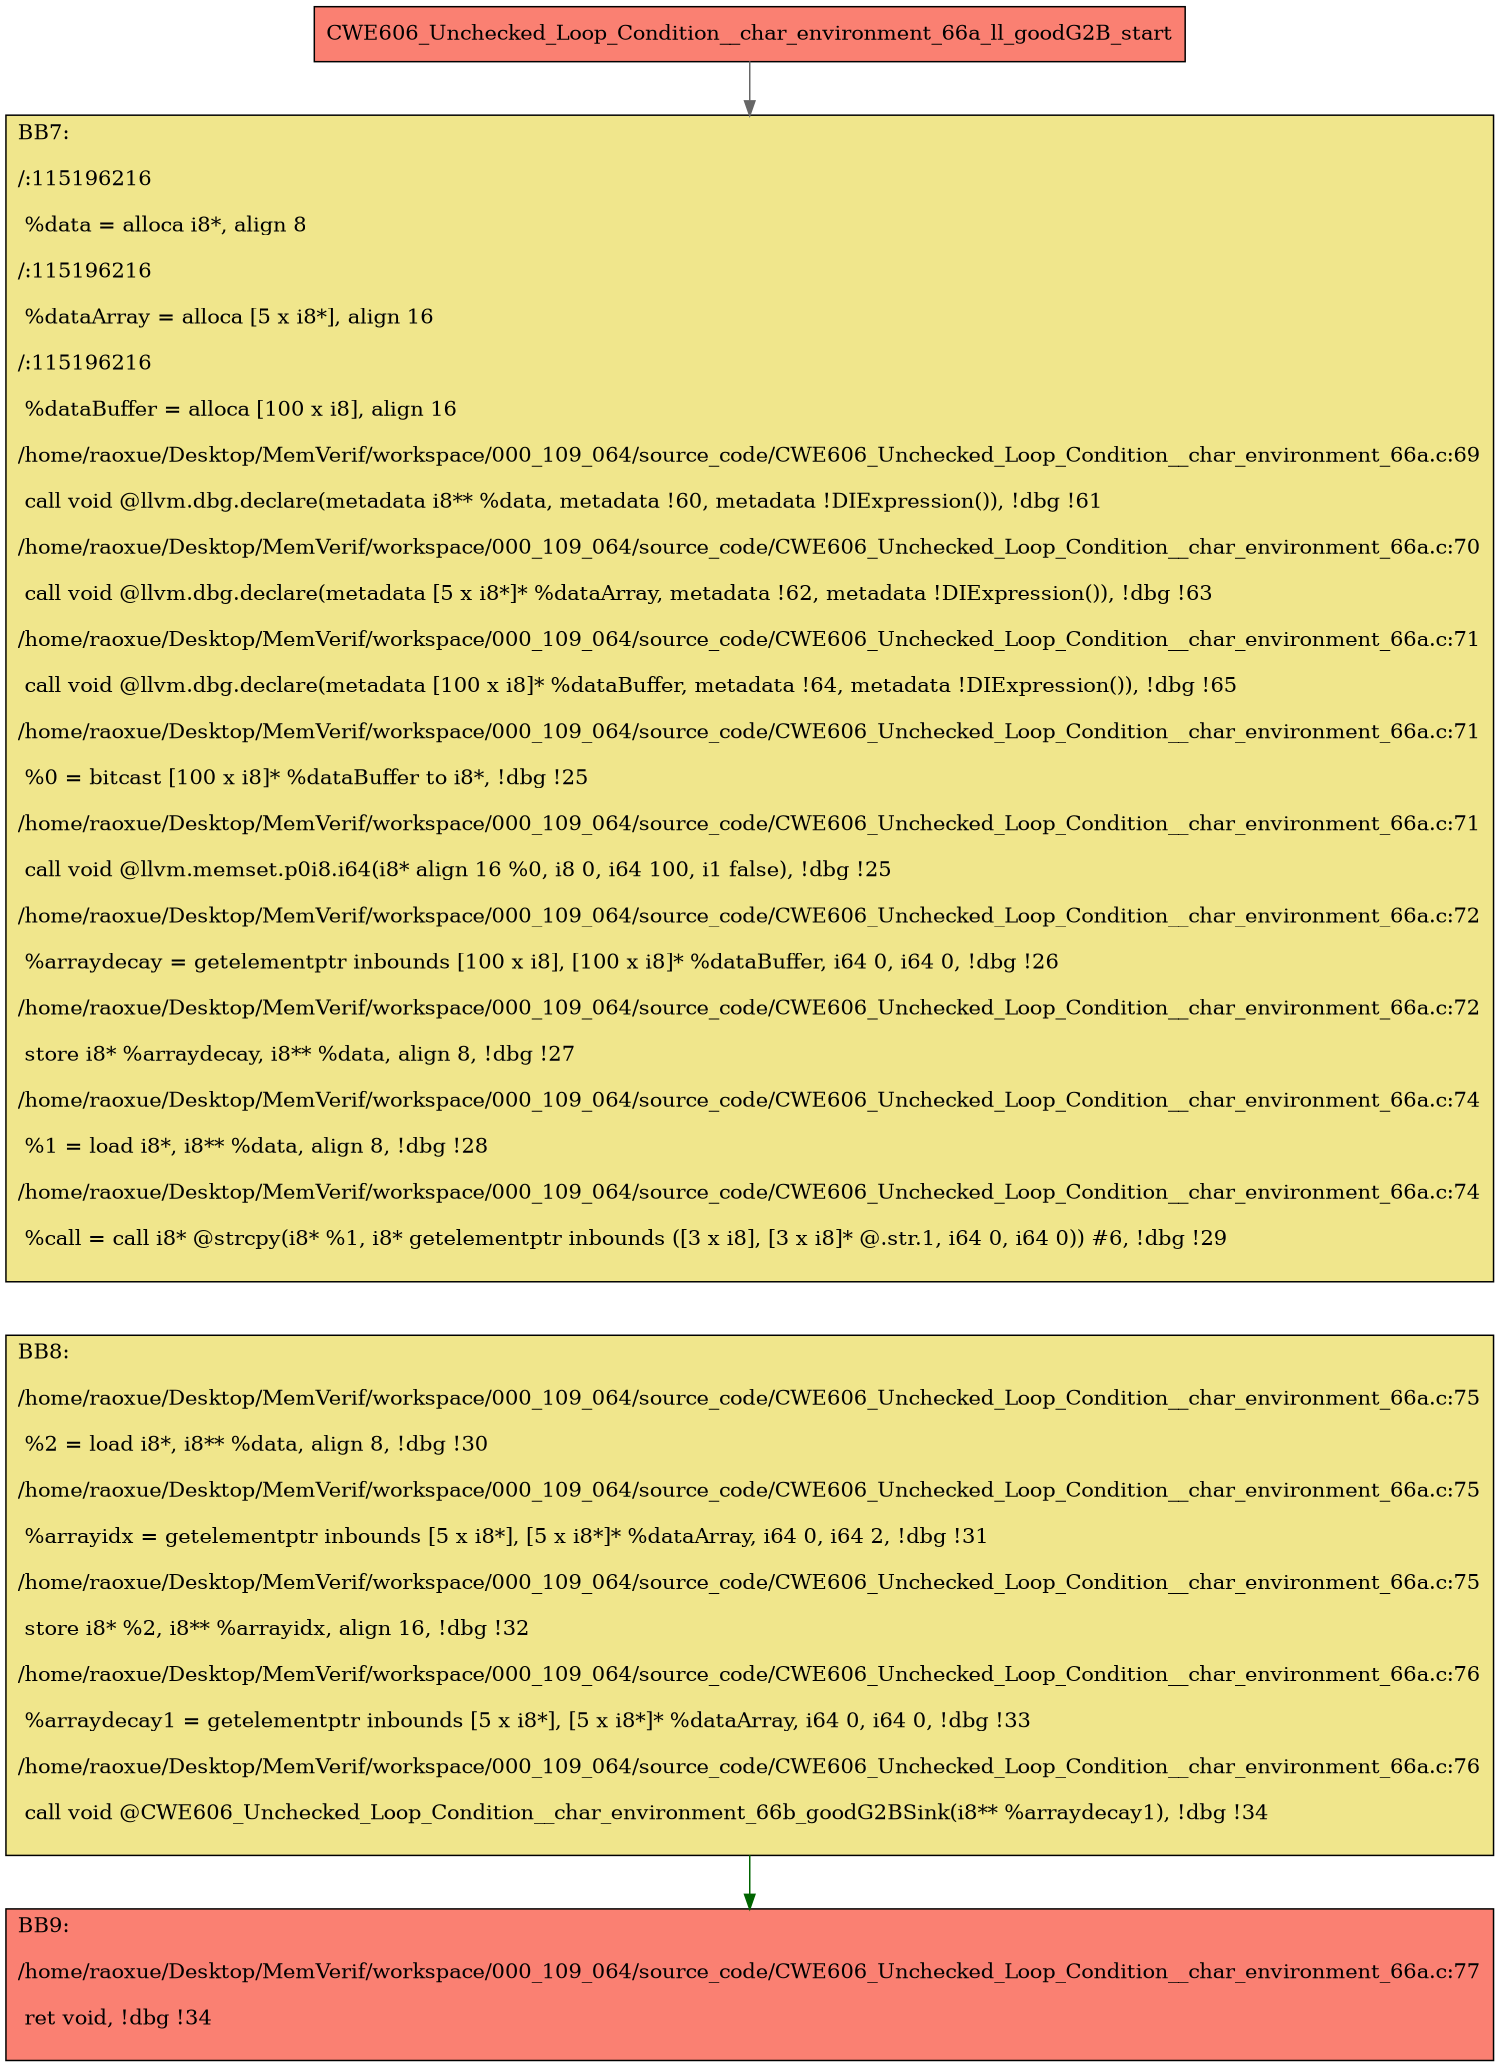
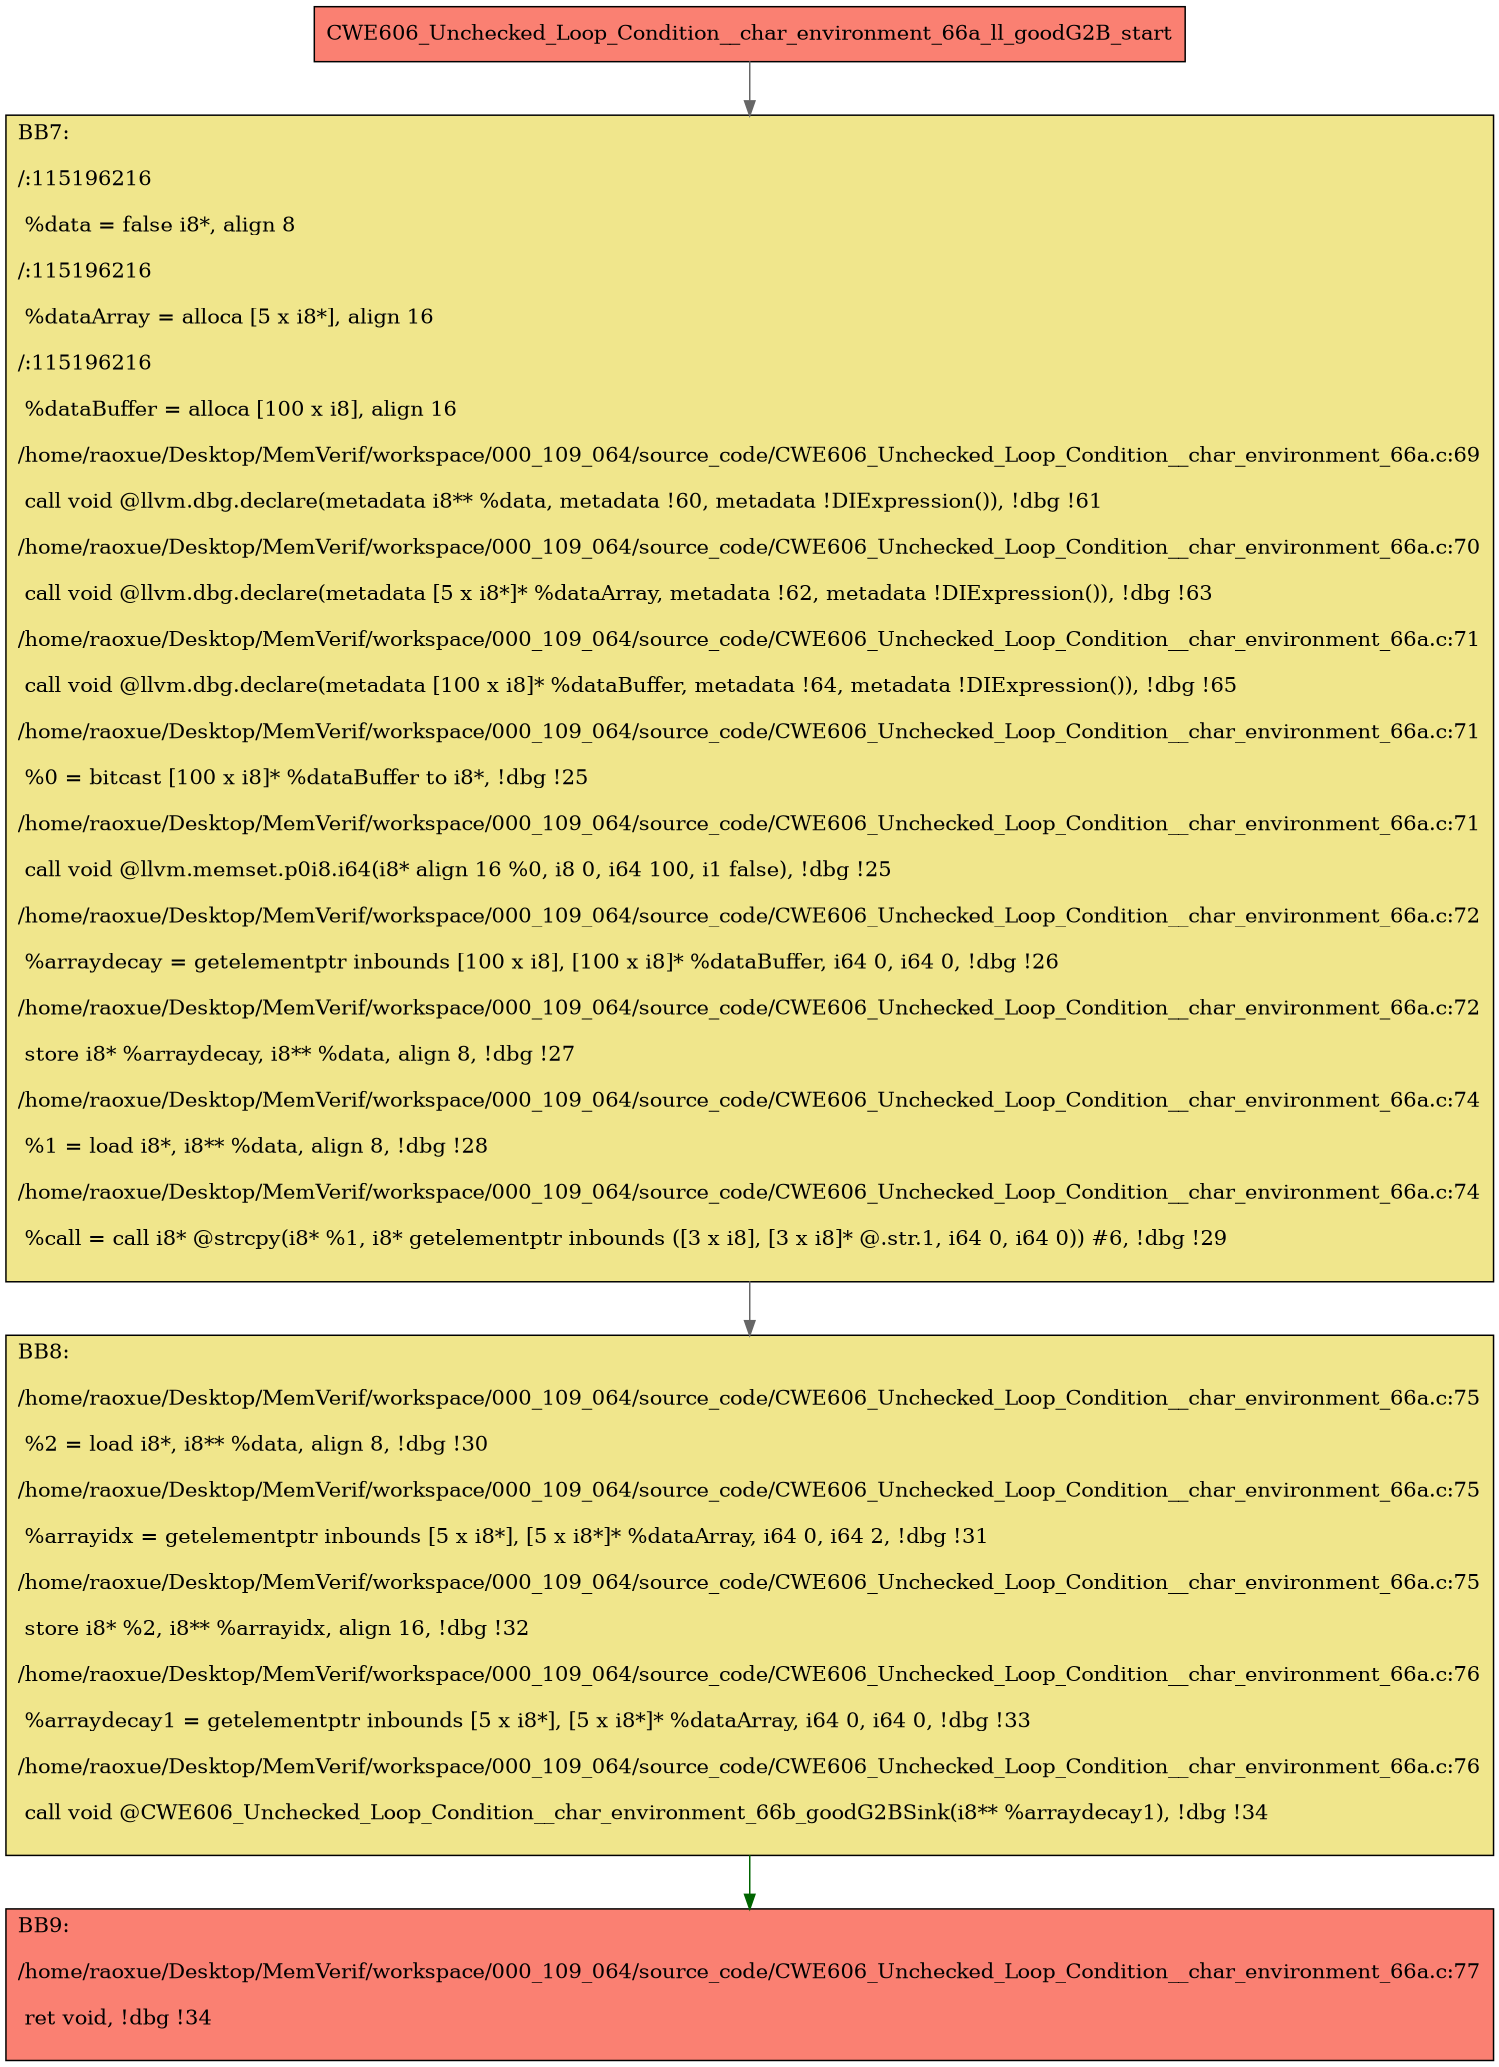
(163, 225) -> (157, 225)
none -> (750, 1301)
